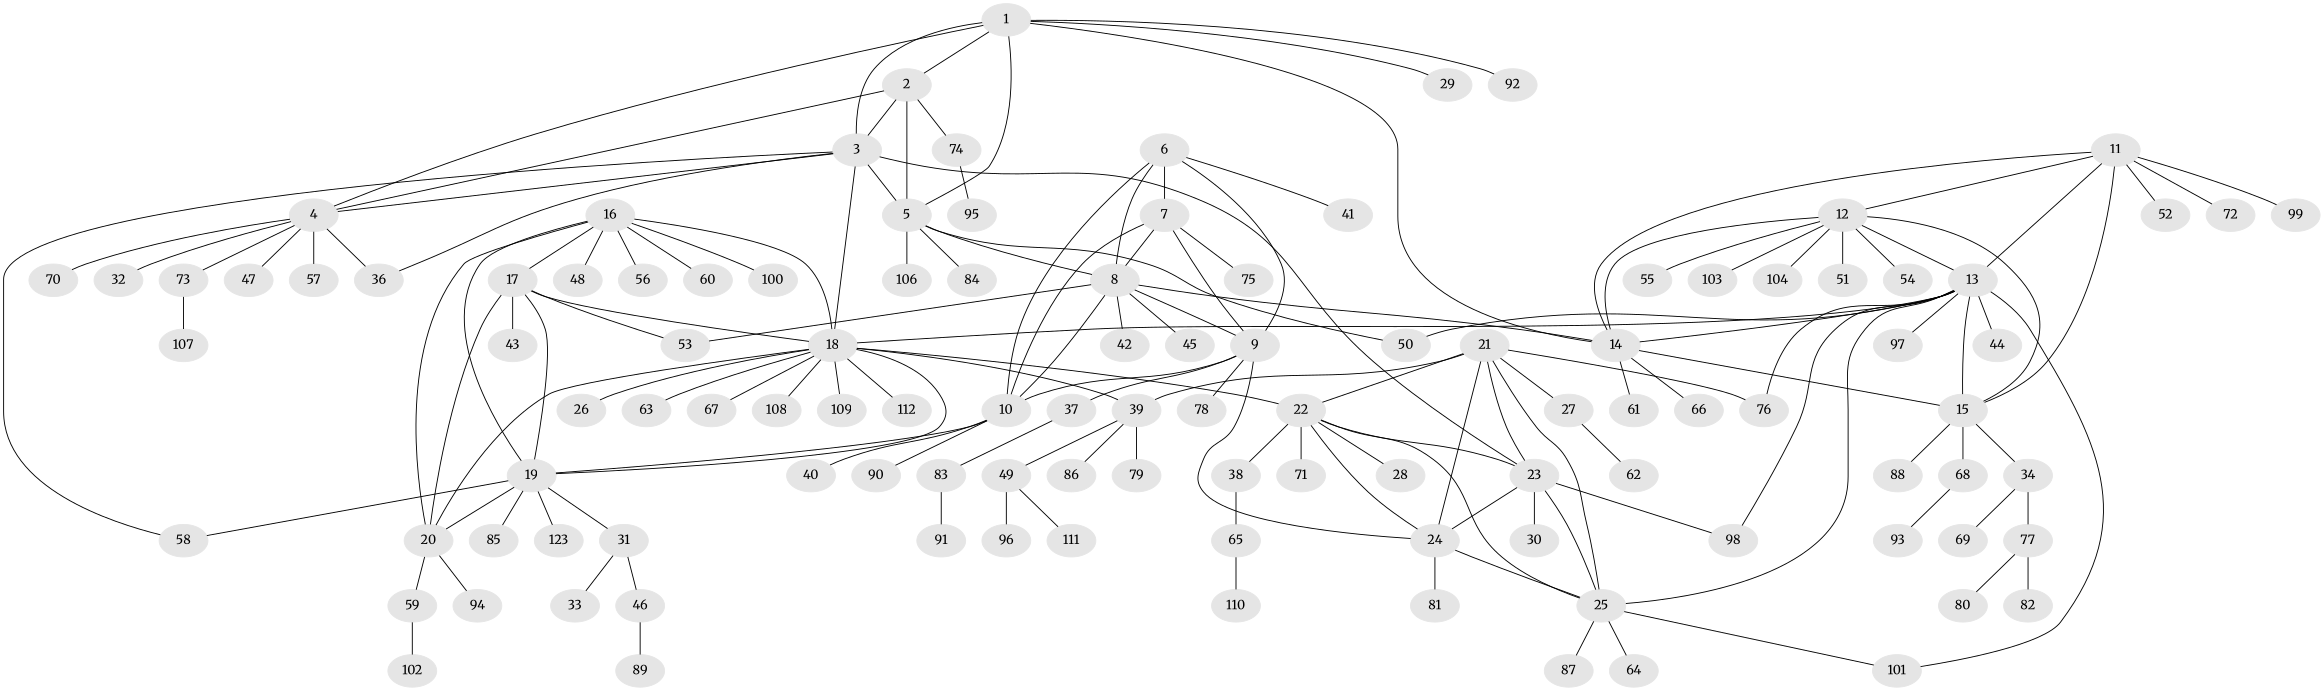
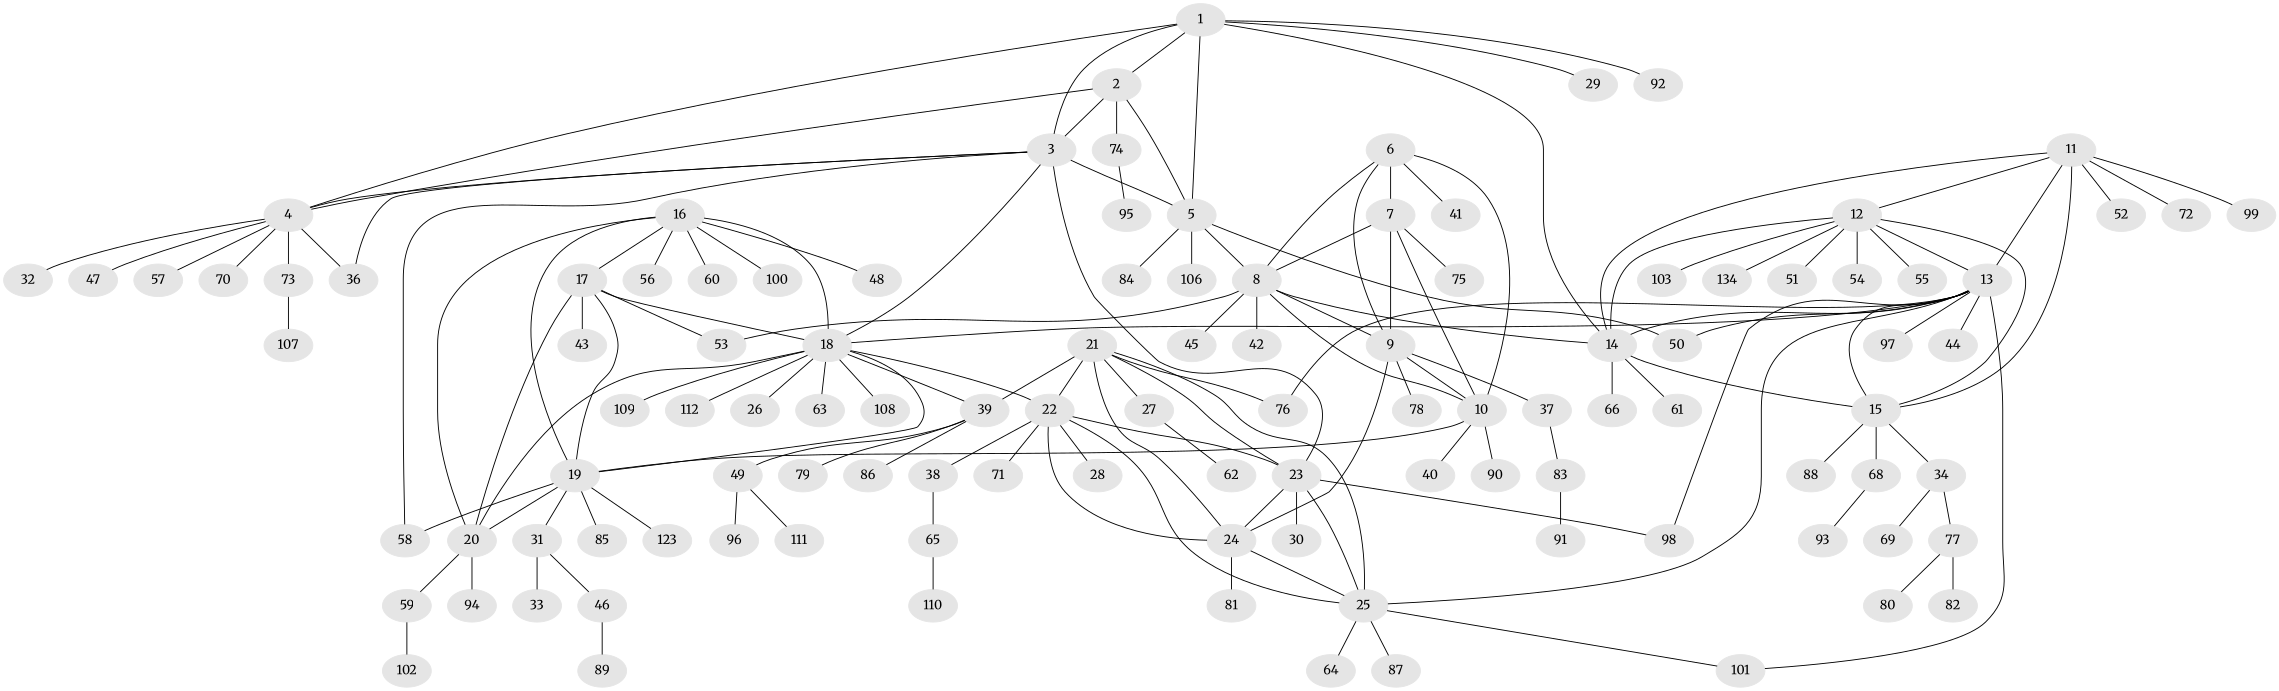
(1778, 280) -> (1727, 280)
(712, 410) -> none
